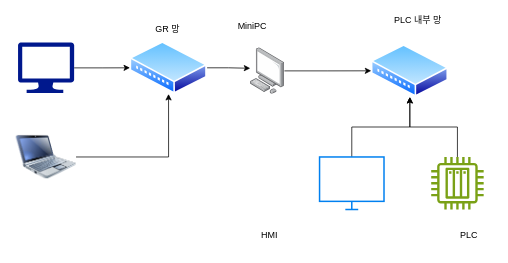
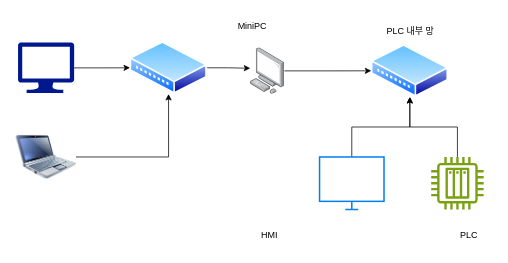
(418, 21) -> (411, 32)
(167, 30) -> none
